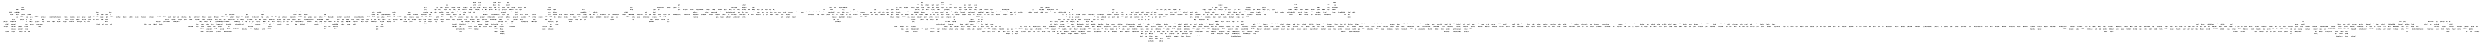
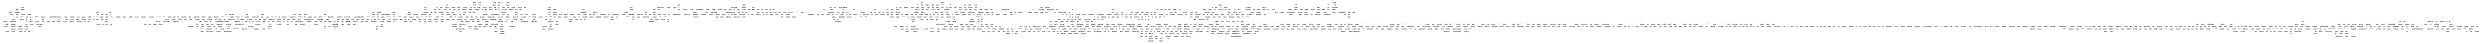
none -> (1248, 24)
